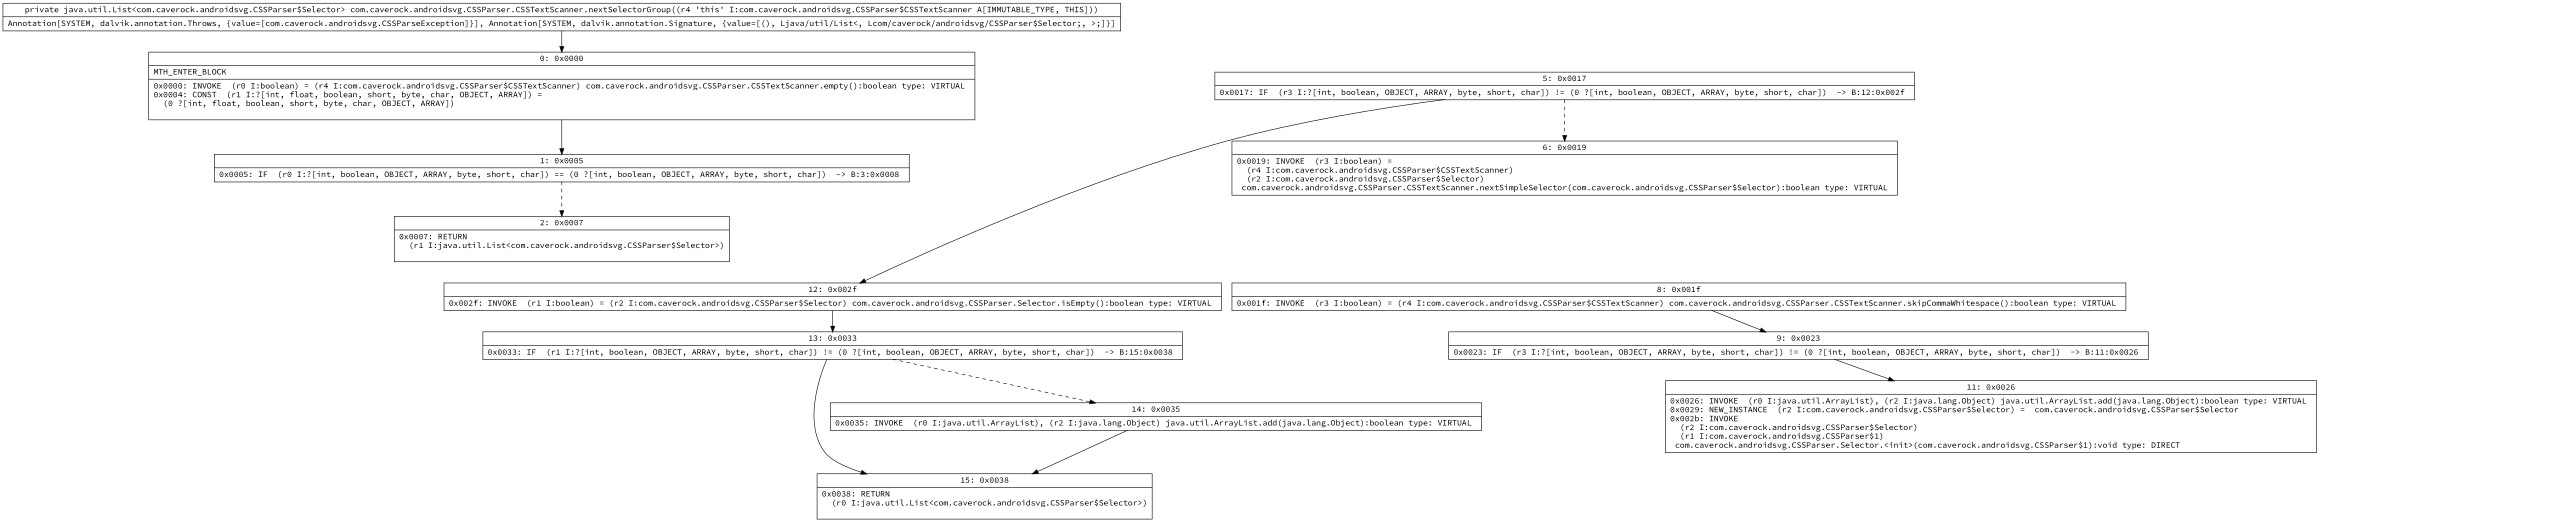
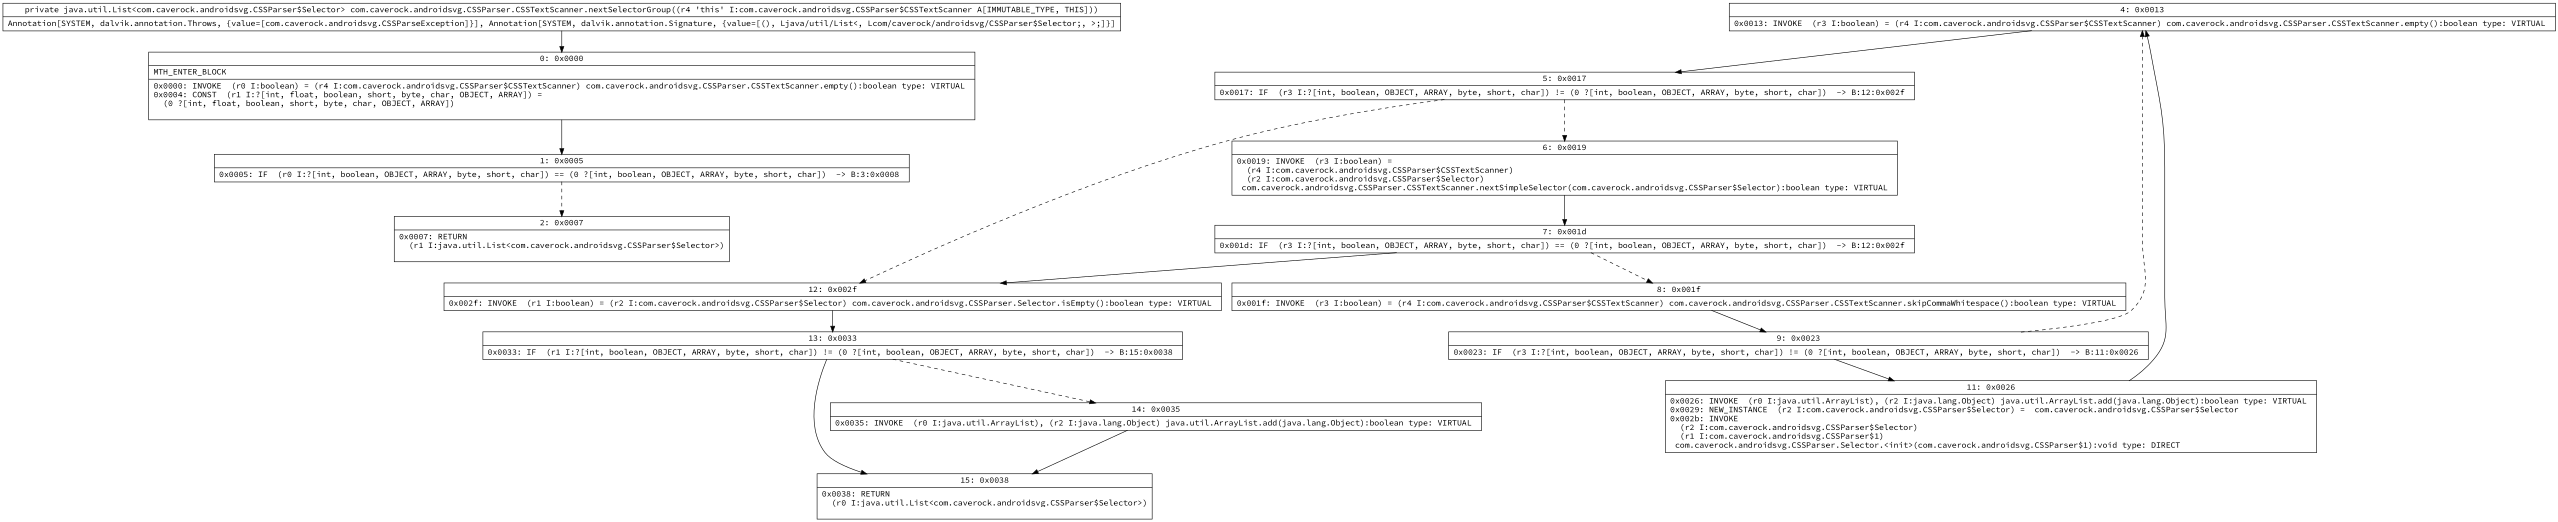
none -> (2142, 17)
(1147, 166) -> (1147, 166)
none -> (1565, 239)
